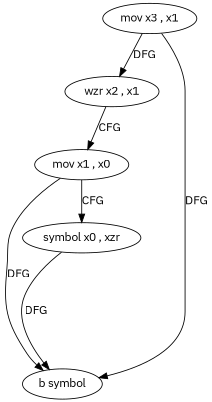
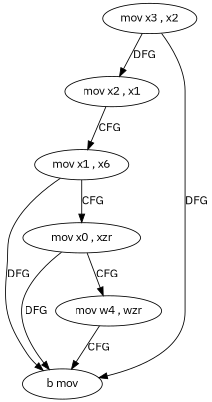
(150, 18) -> (150, 18)
(112, 92) -> (112, 92)
(82, 165) -> (82, 165)
(82, 238) -> (82, 238)
none -> (109, 311)
(62, 384) -> (62, 384)
